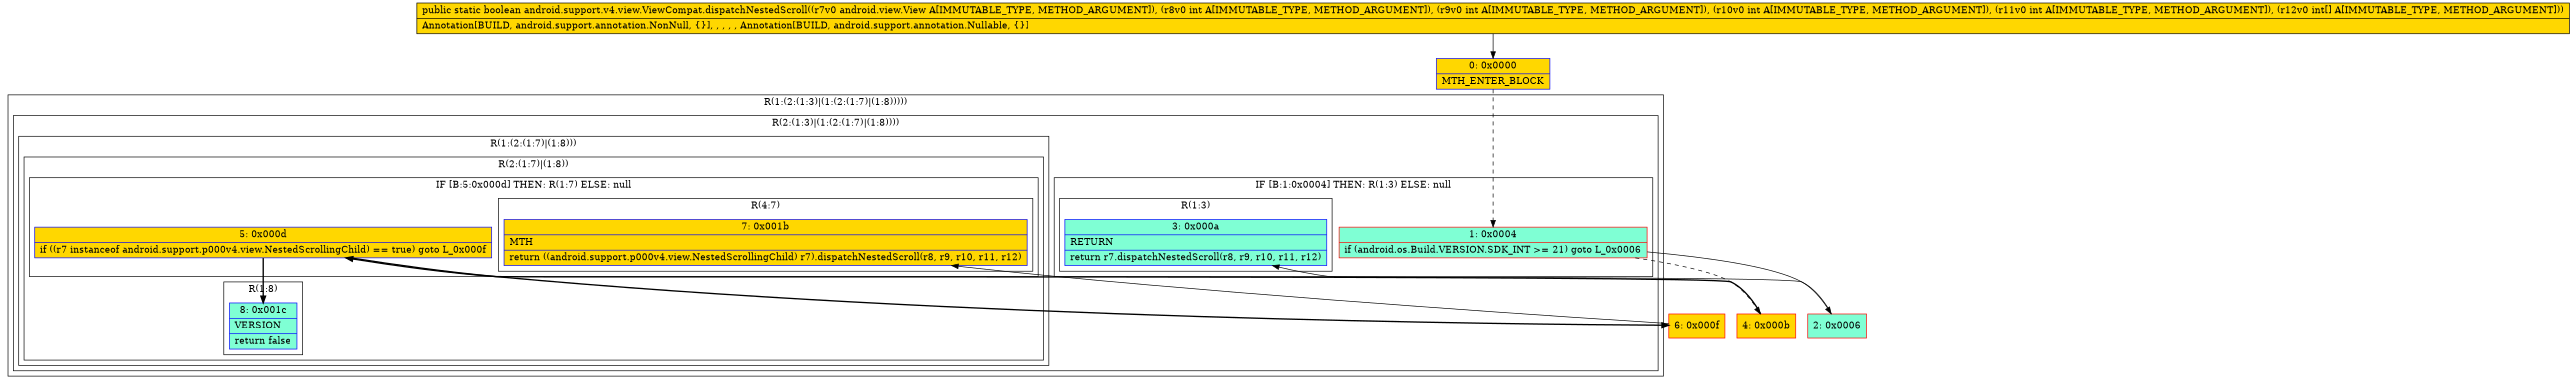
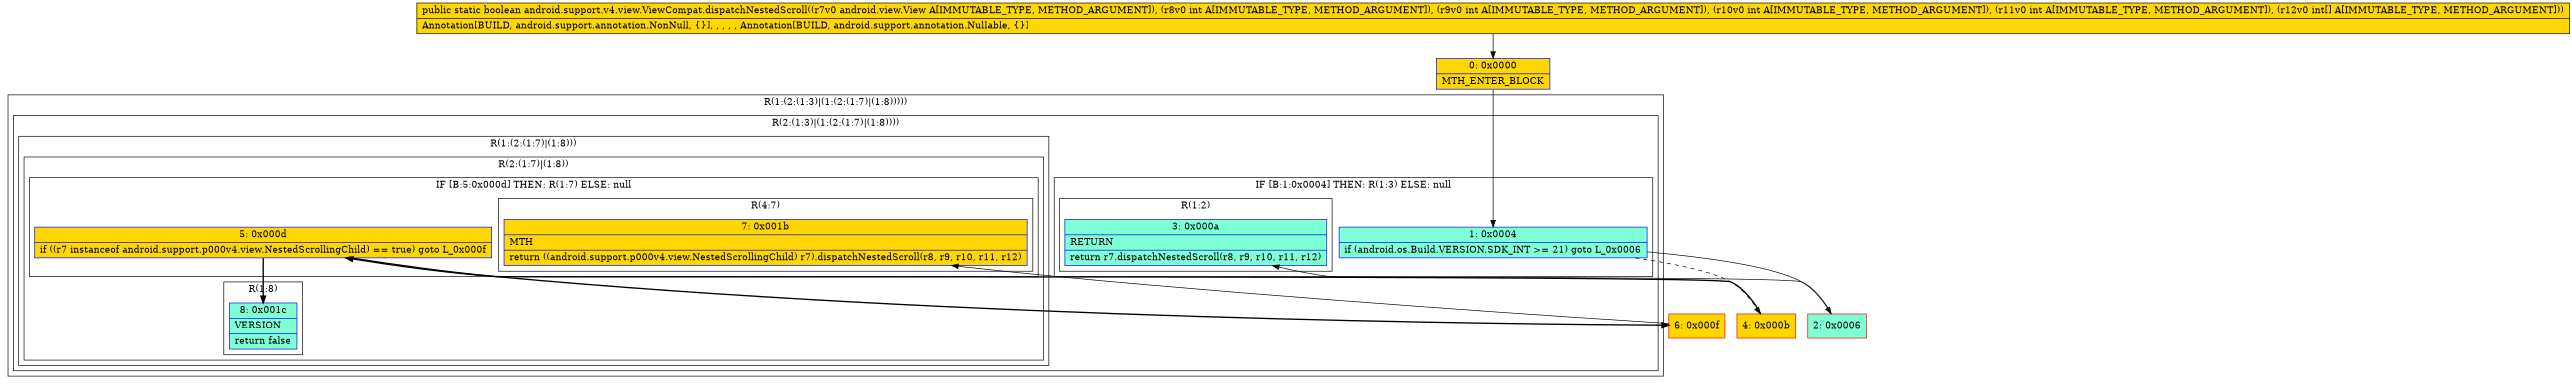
(1493, 155) -> (1493, 155)
(1196, 206) -> (1196, 206)
(1493, 243) -> (1493, 243)
